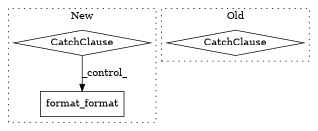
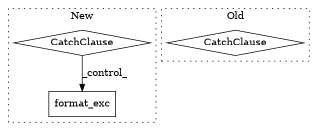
(82, 104) -> (82, 104)
